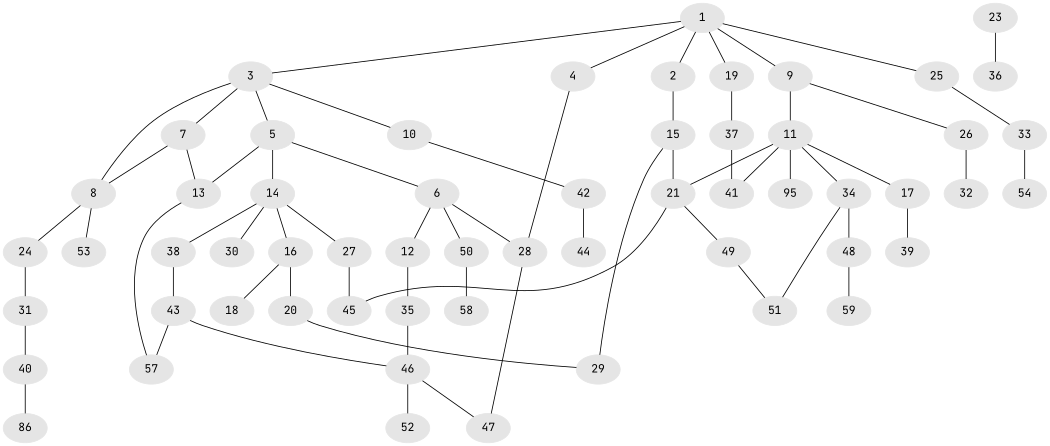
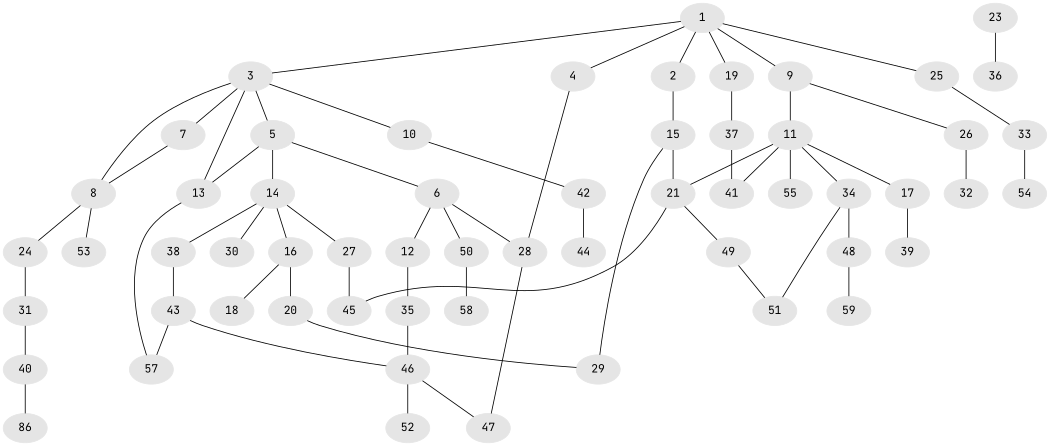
(191, 164) -> (225, 135)
(790, 194) -> (790, 194)
